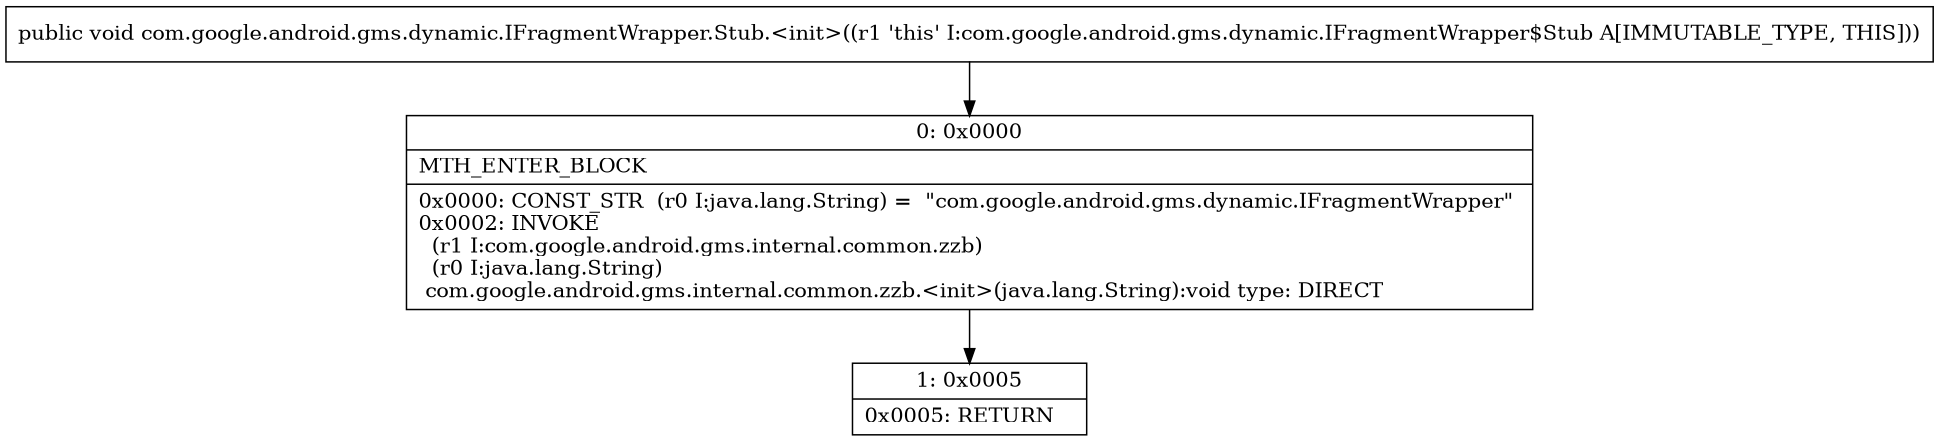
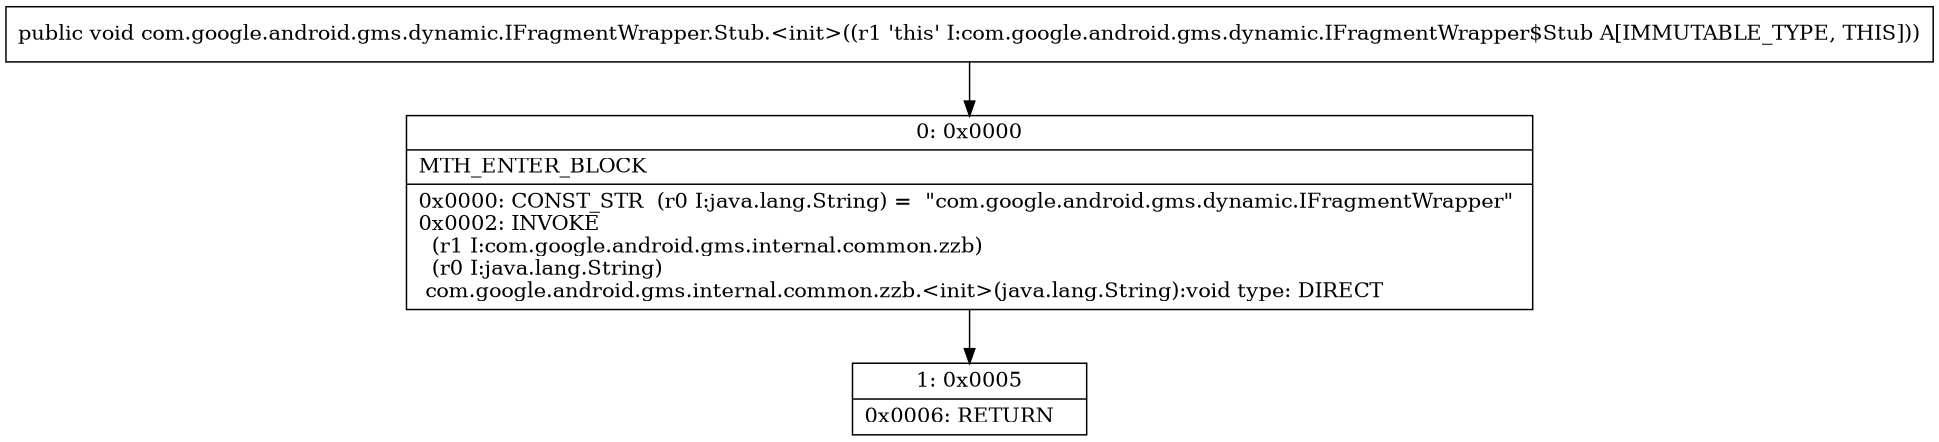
(970, 416) -> (970, 416)
